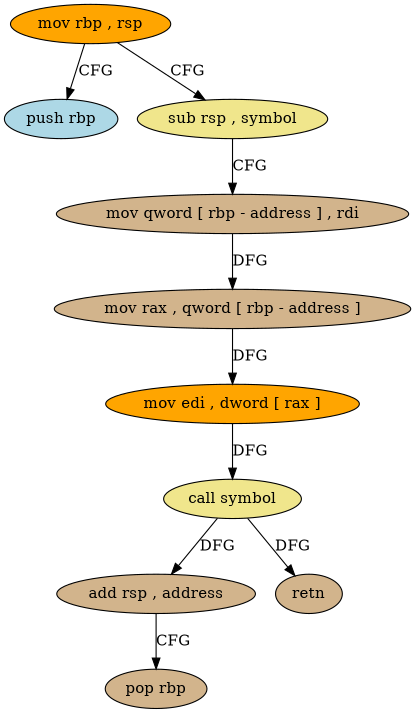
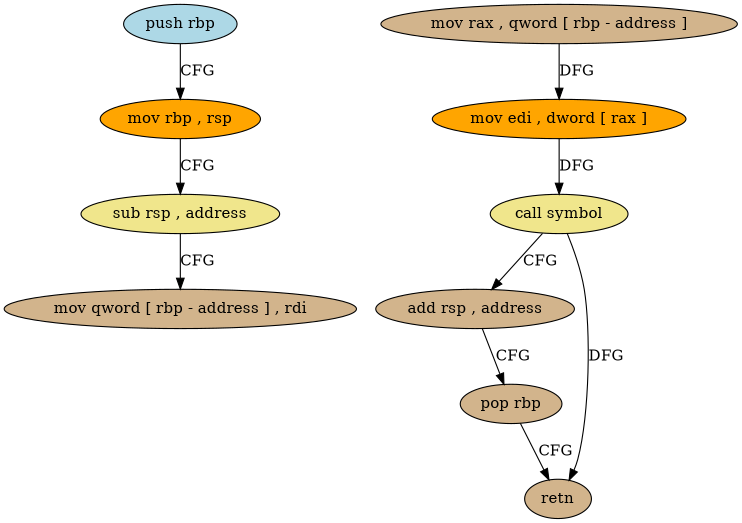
(78, 66) -> (180, 66)
(233, 119) -> (180, 214)
(233, 256) -> none
none -> (532, 447)
(218, 546) -> (541, 261)
